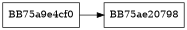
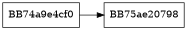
(41, 15) -> (41, 15)
